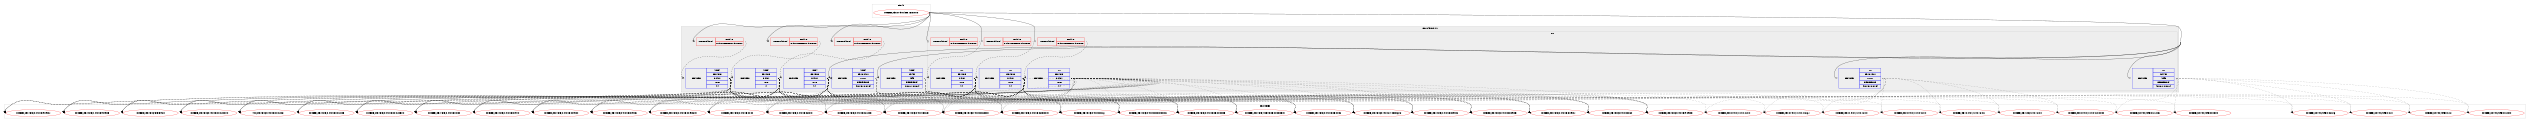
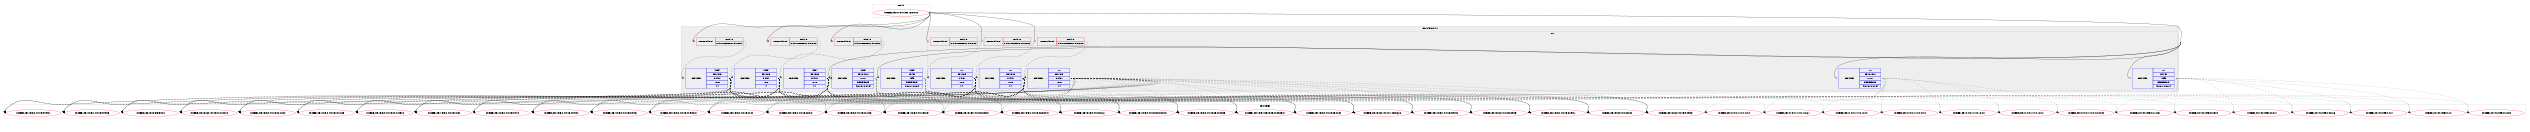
(268, 113) -> (268, 113)
(2027, 113) -> (2027, 113)
none -> (2262, 113)
